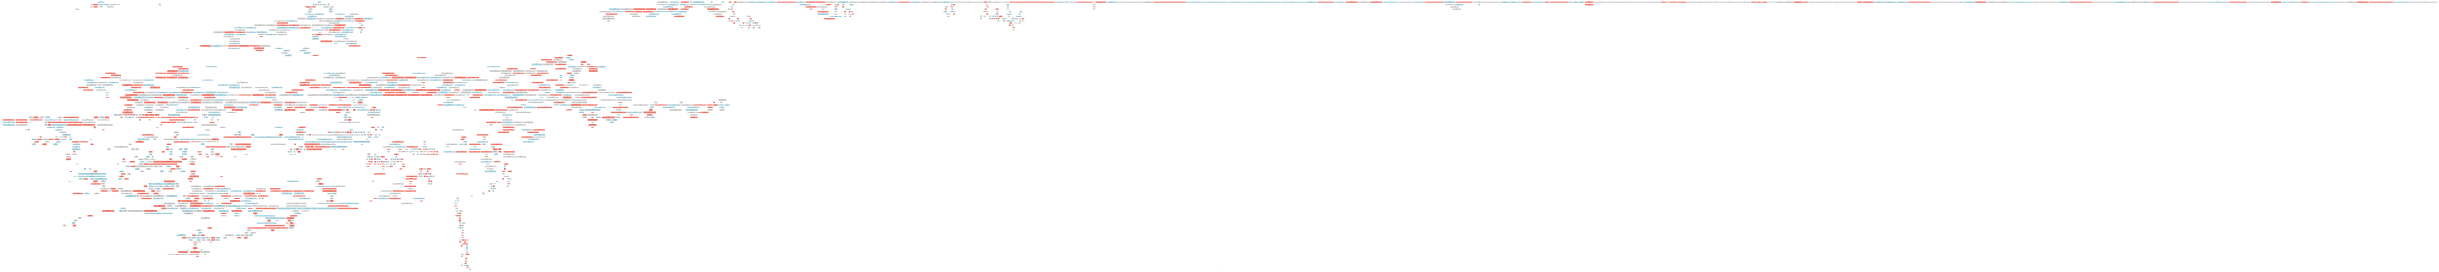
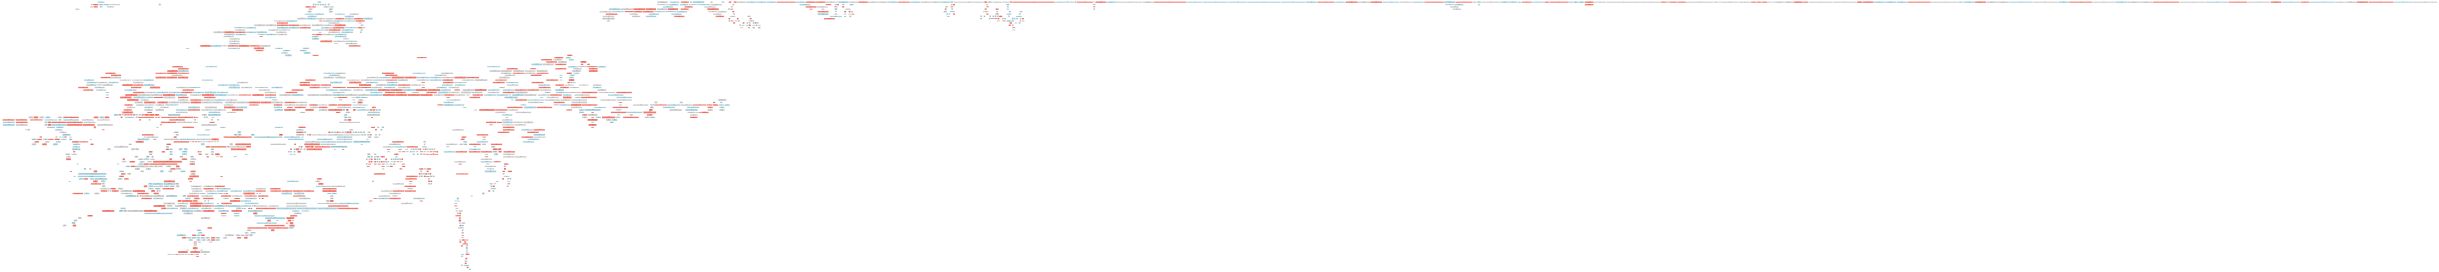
(863, 2) -> (863, 2)
(254, 102) -> (254, 102)
